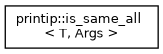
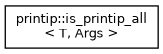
(82, 27) -> (82, 27)
